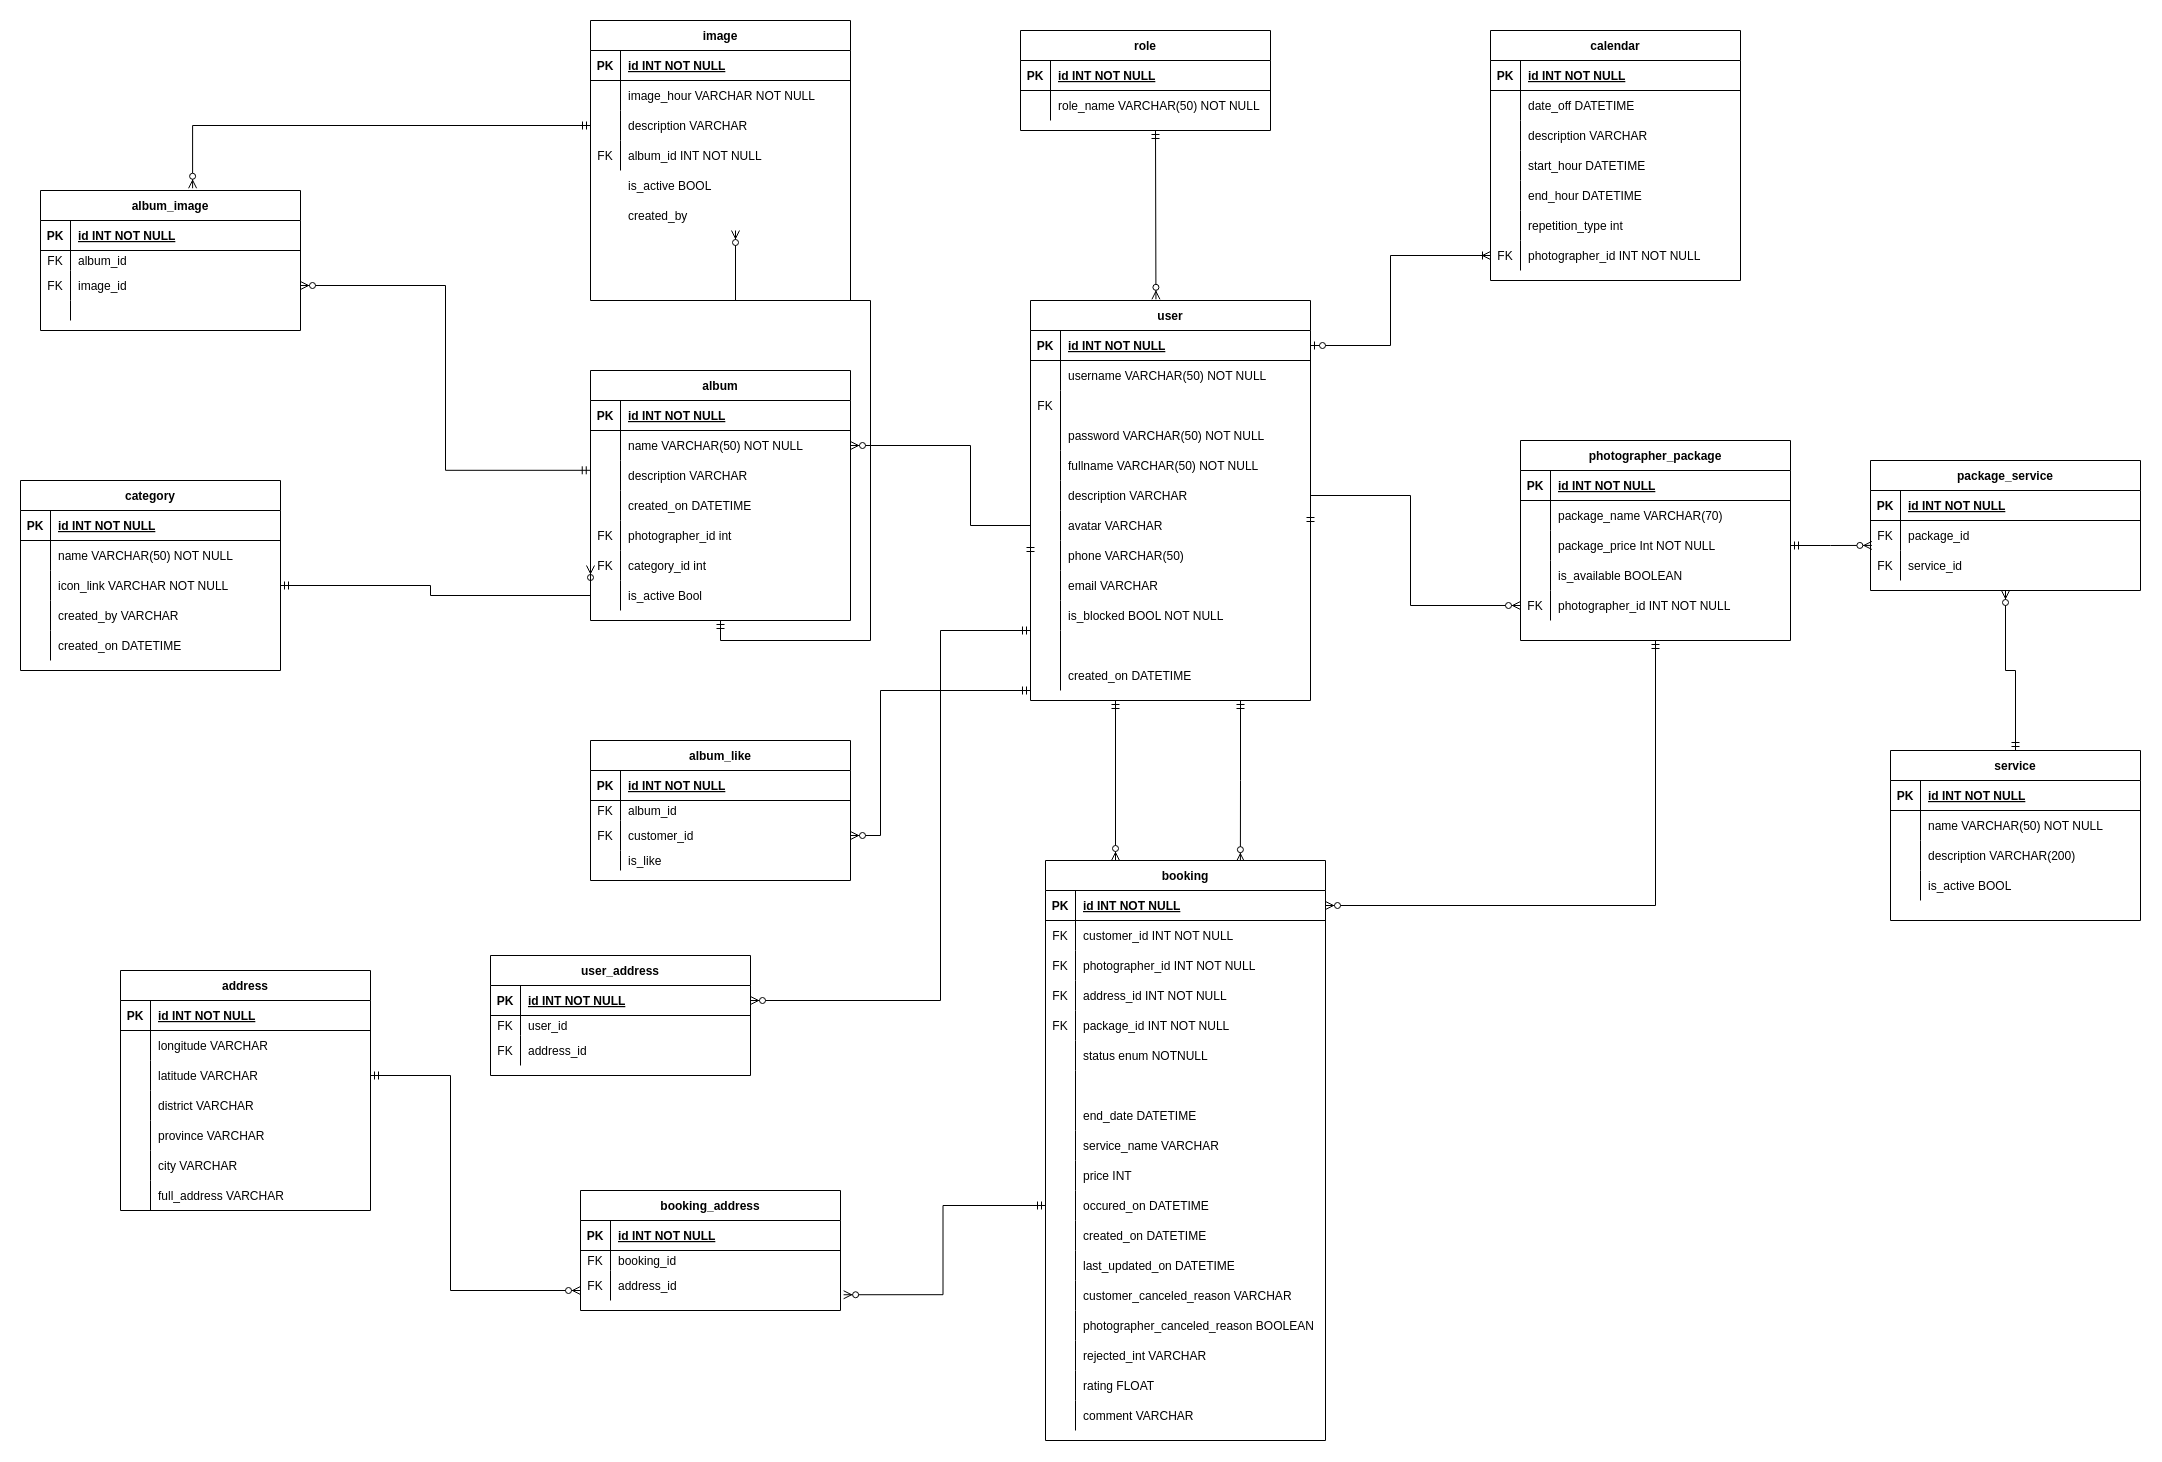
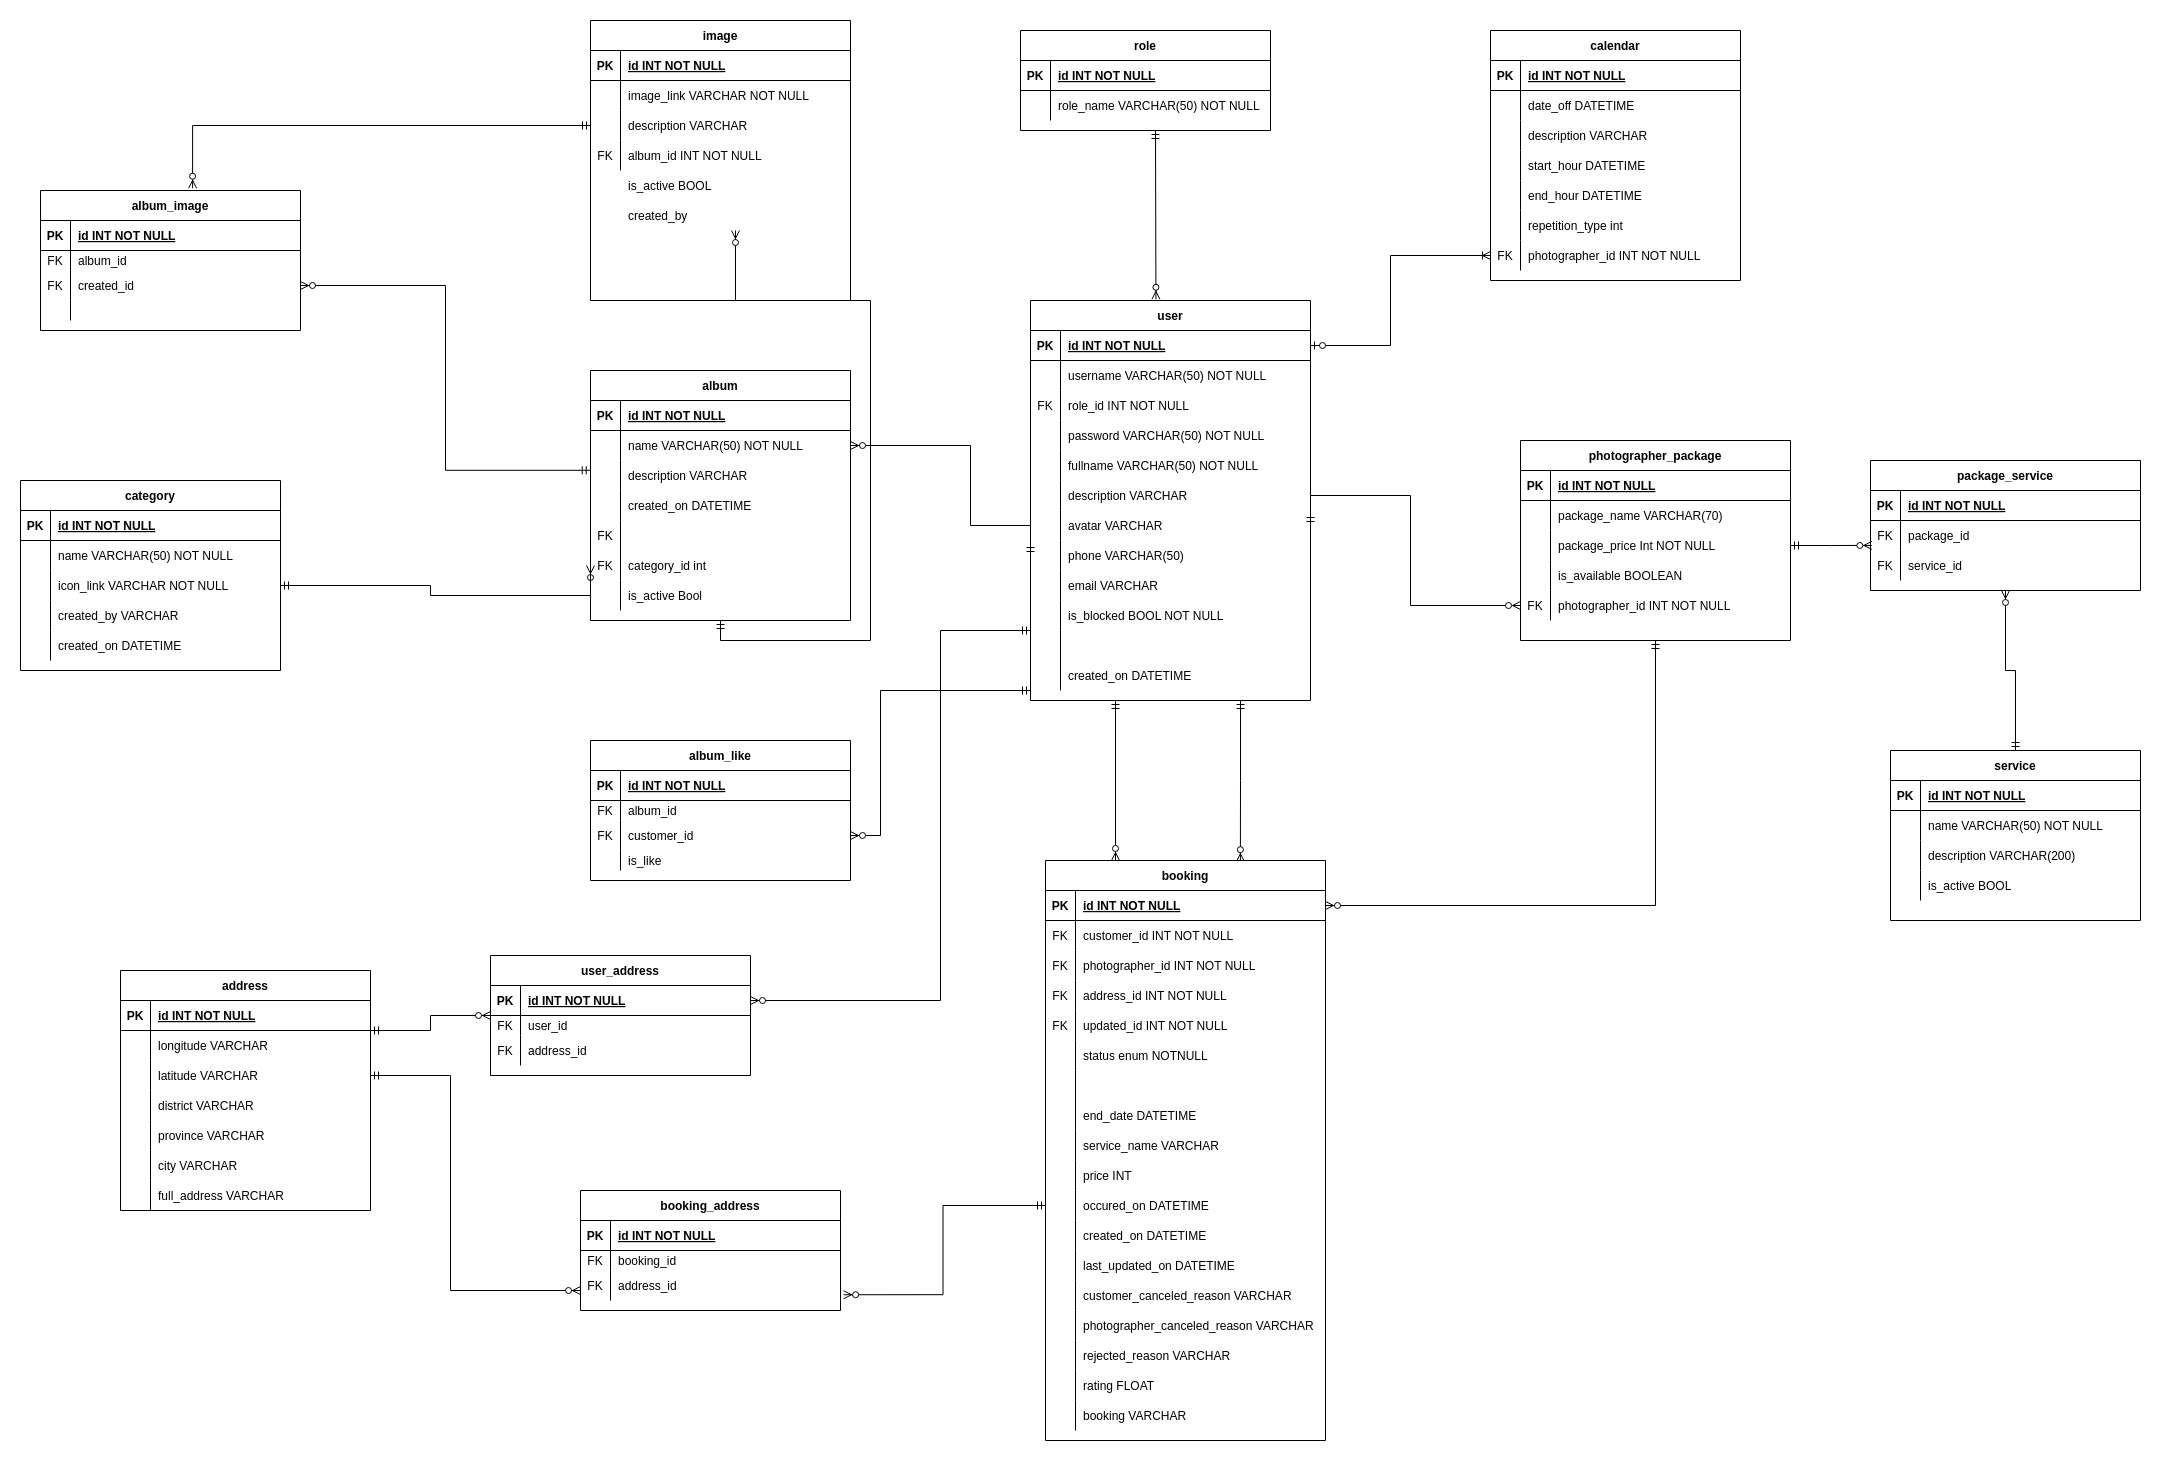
(712, 96) -> (709, 96)
(102, 286) -> (110, 286)
none -> (1186, 406)
(736, 536) -> none
none -> (431, 1024)
(1154, 1026) -> (1154, 1026)
(1201, 1326) -> (1201, 1326)
(1147, 1356) -> (1159, 1356)
(1132, 1416) -> (1130, 1416)
